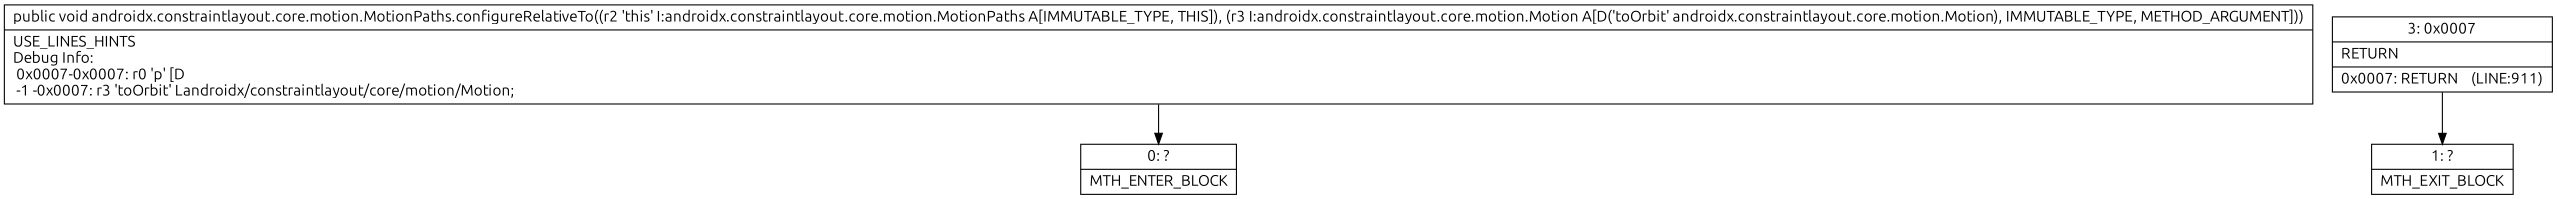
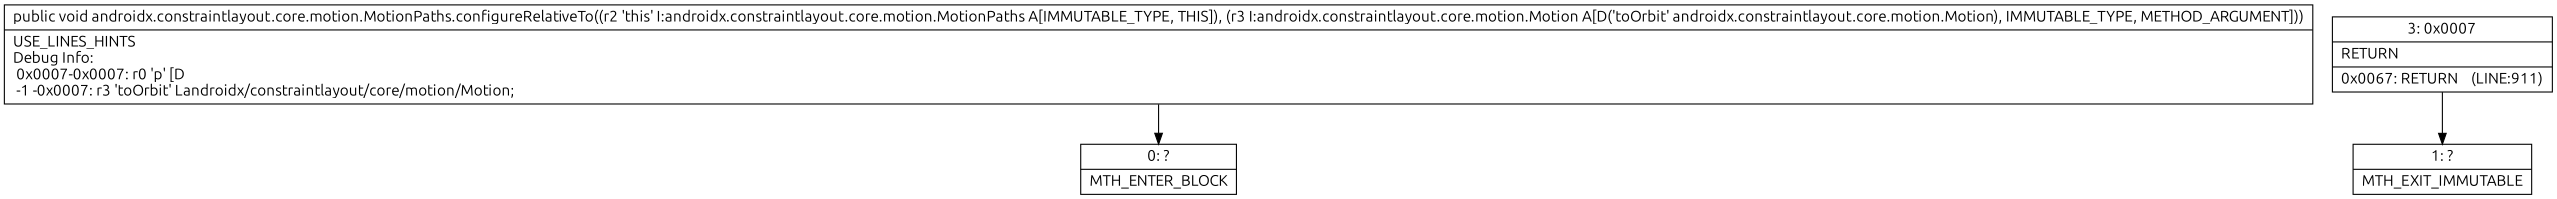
(2442, 79) -> (2442, 79)
(2442, 181) -> (2442, 181)
